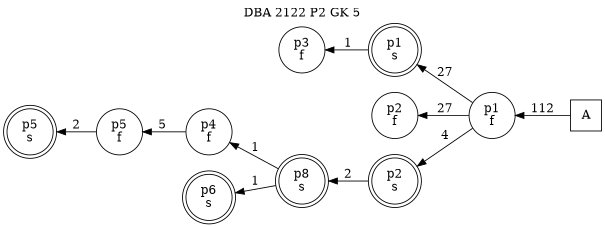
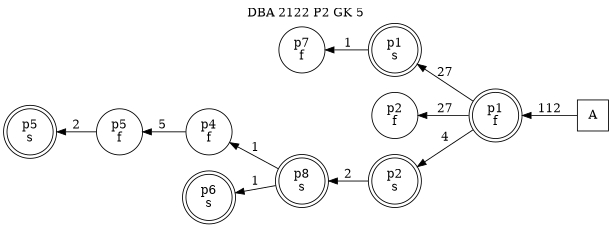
(302, 50) -> (302, 50)
(492, 115) -> (496, 115)
